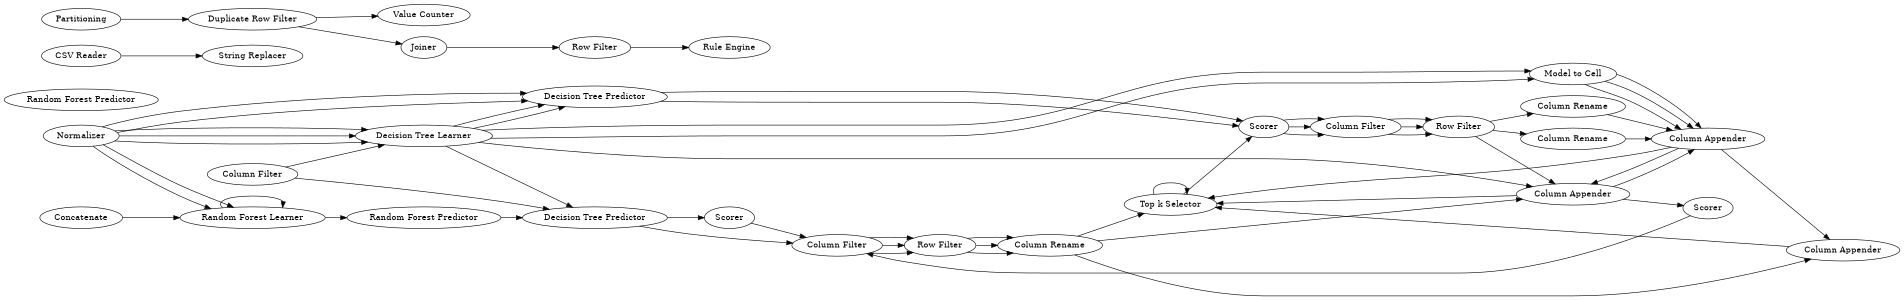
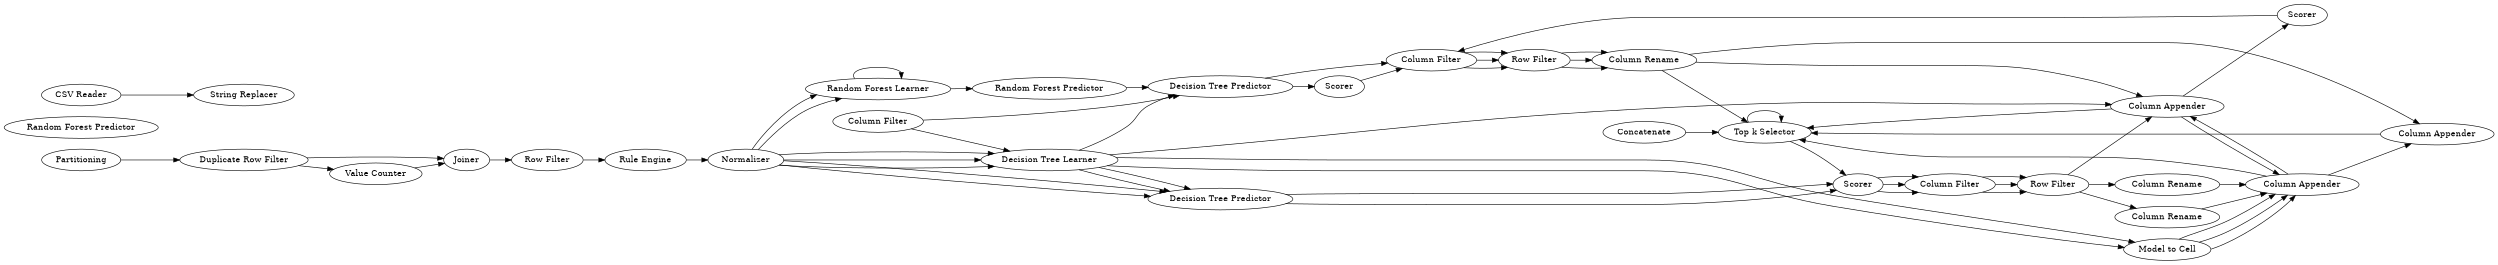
none -> (694, 160)
none -> (427, 166)
(148, 218) -> (1699, 132)
